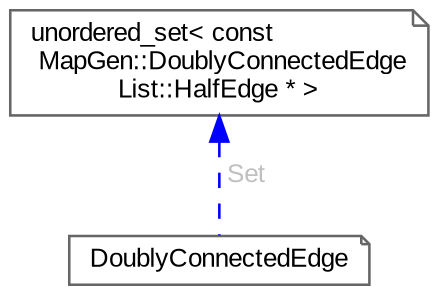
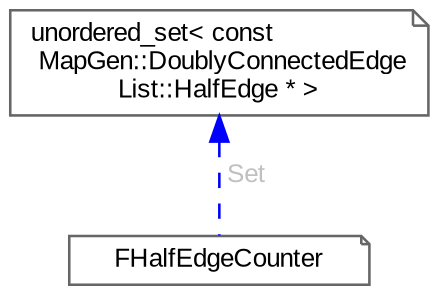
(219, 260) -> (219, 260)
